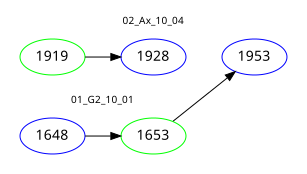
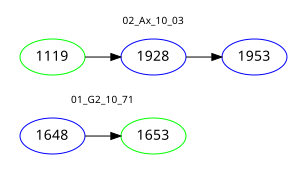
(153, 22) -> (153, 22)
(52, 57) -> (52, 57)
(103, 100) -> (103, 100)
(200, 100) -> (199, 57)
